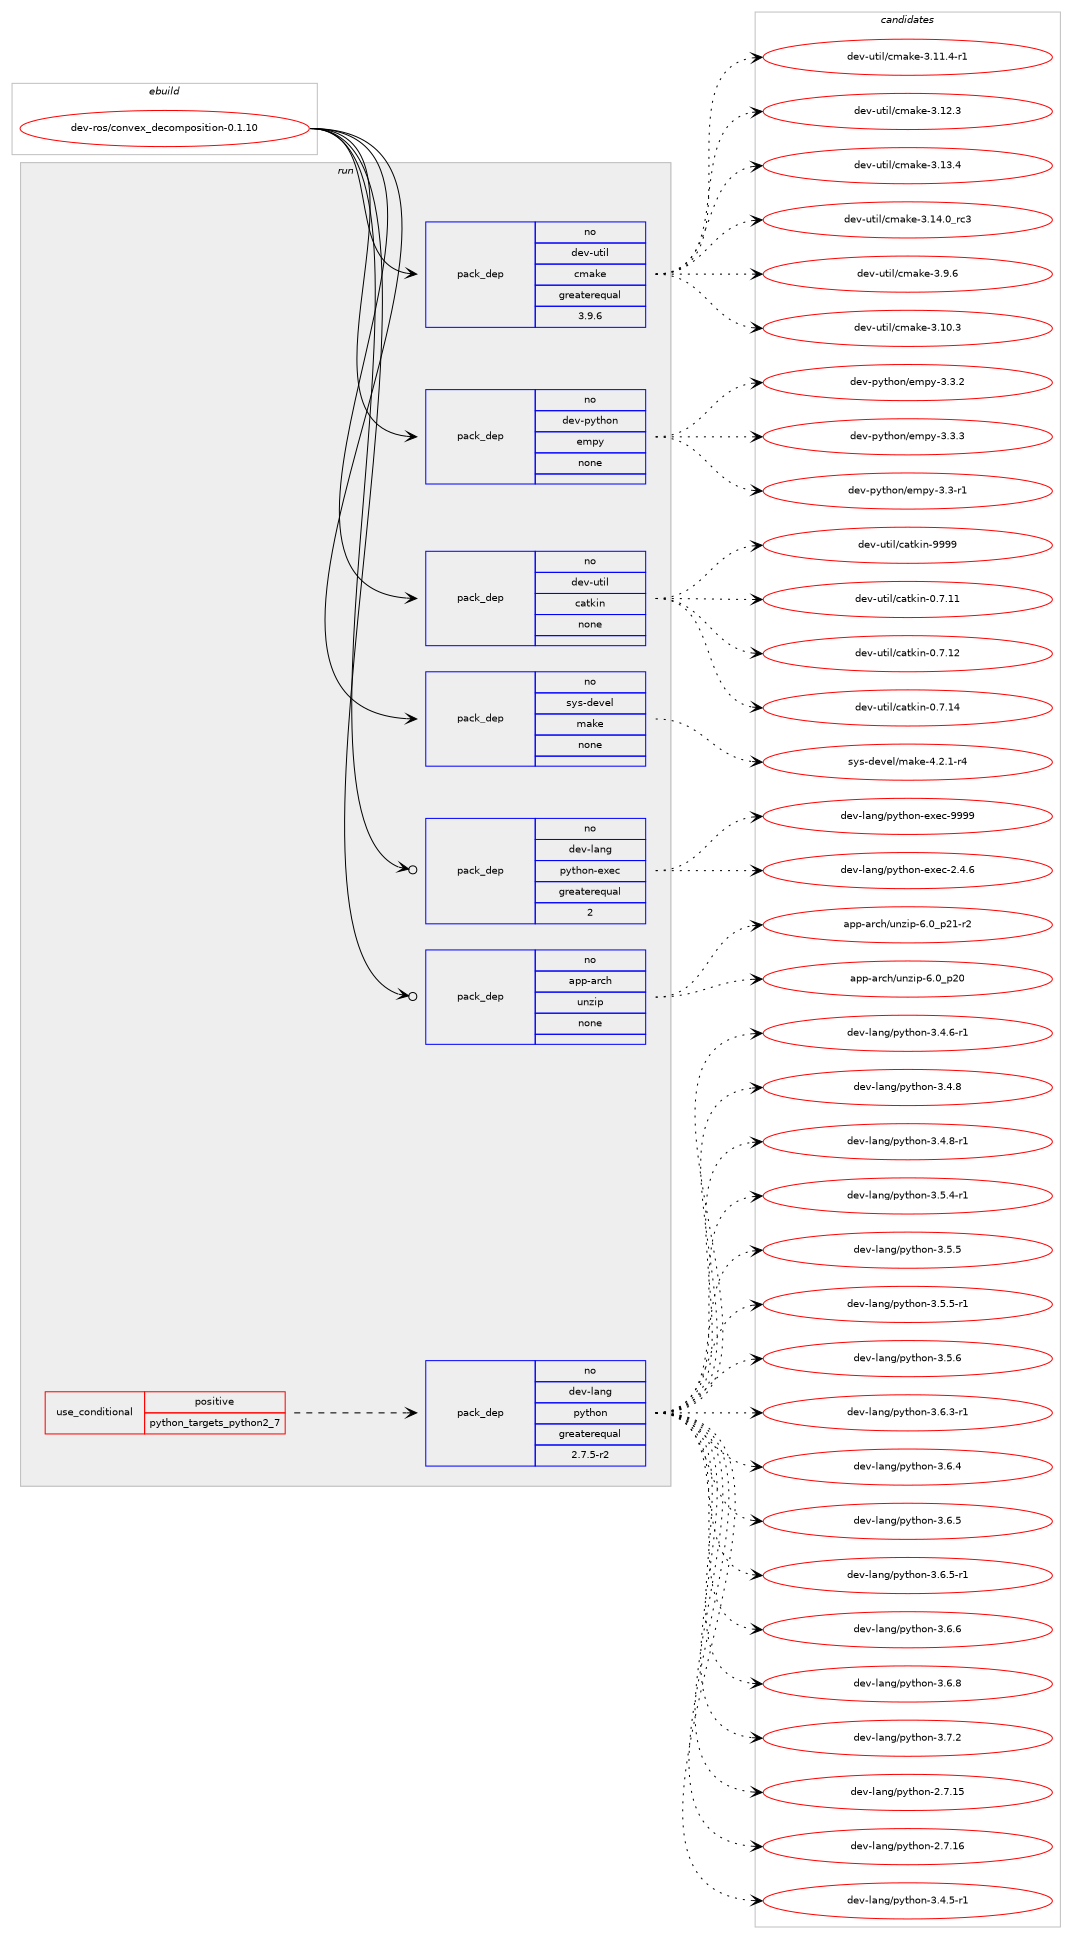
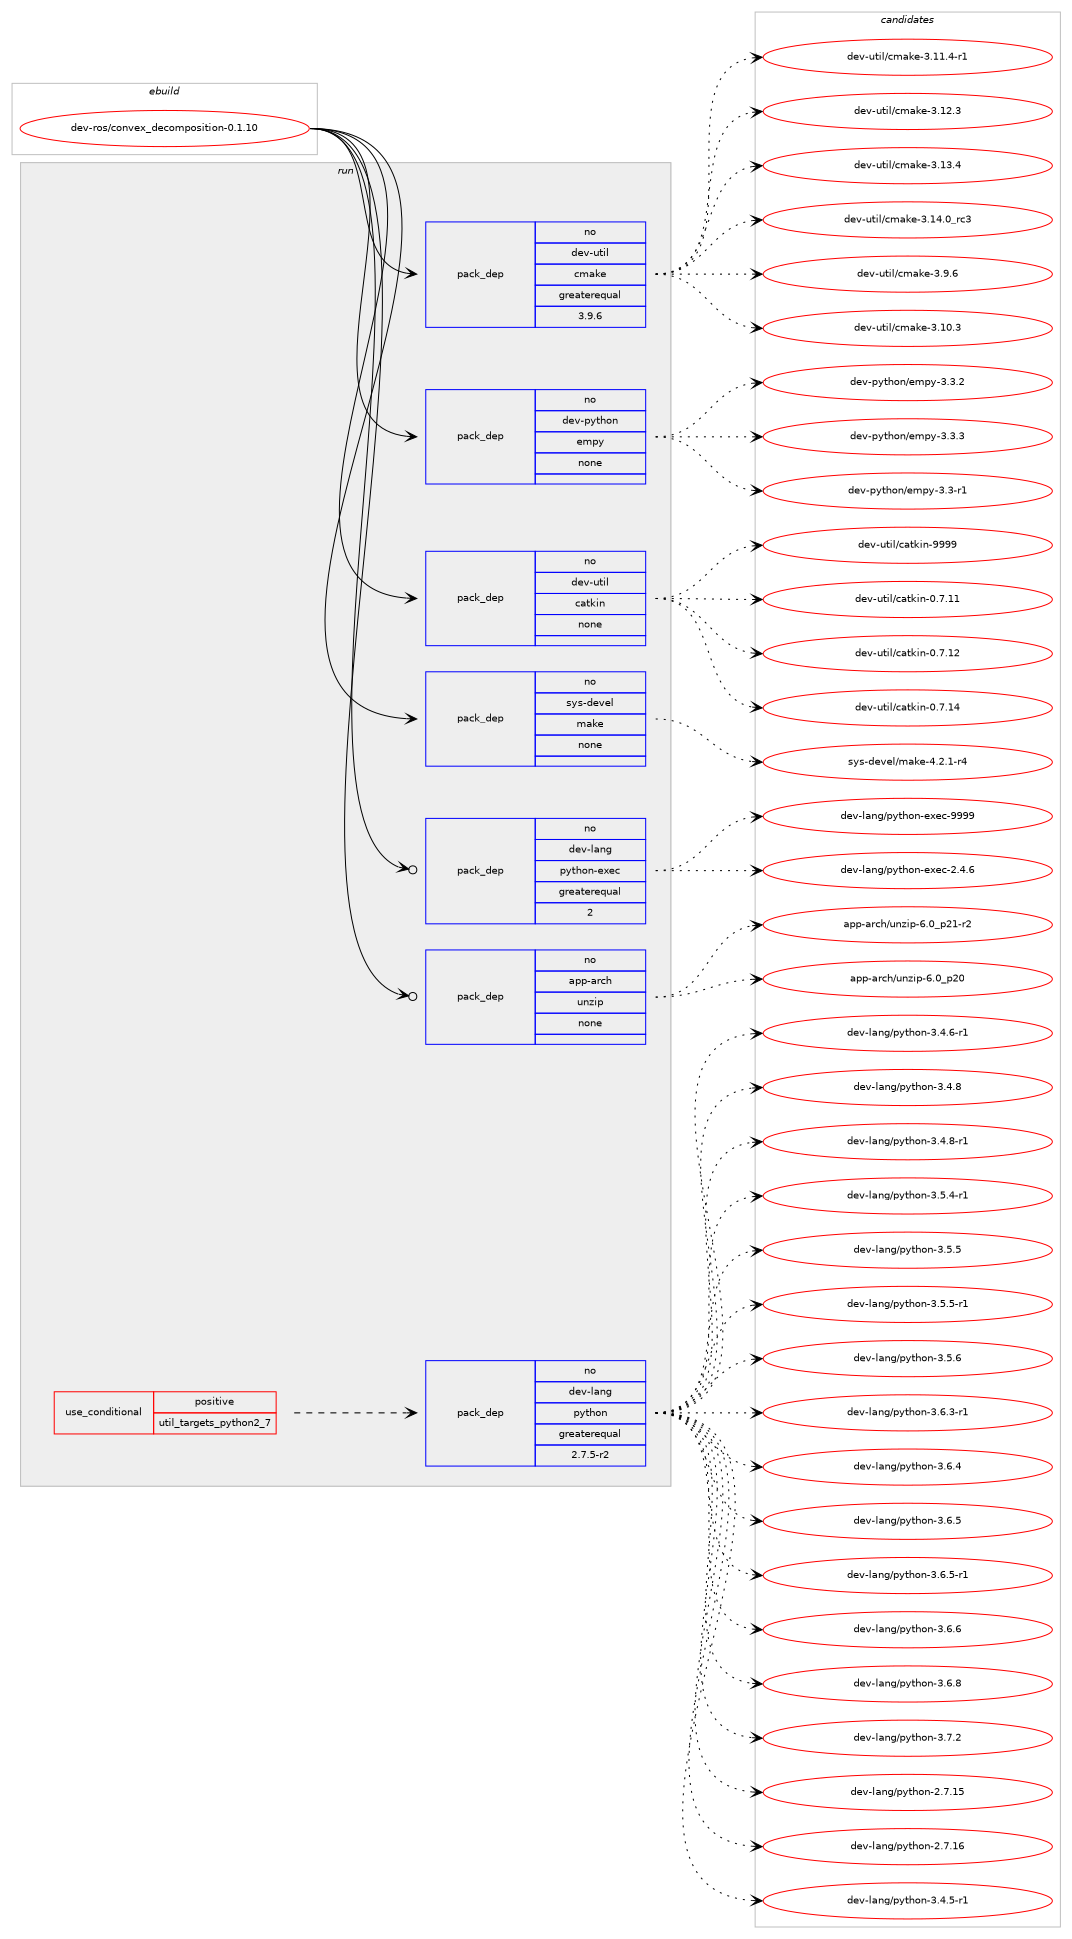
(215, 1423) -> (215, 1423)
